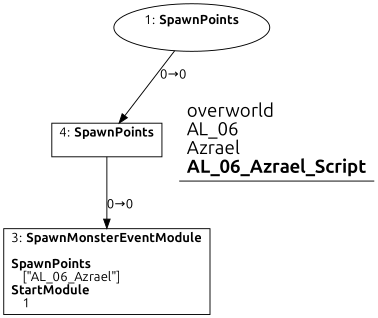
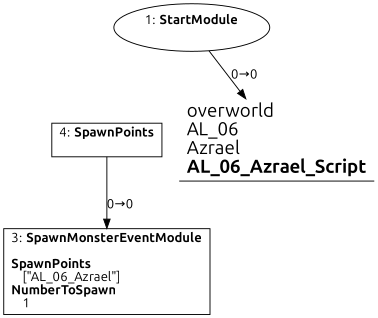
(199, 20) -> (199, 20)
(150, 83) -> (224, 71)
(51, 290) -> (64, 290)
